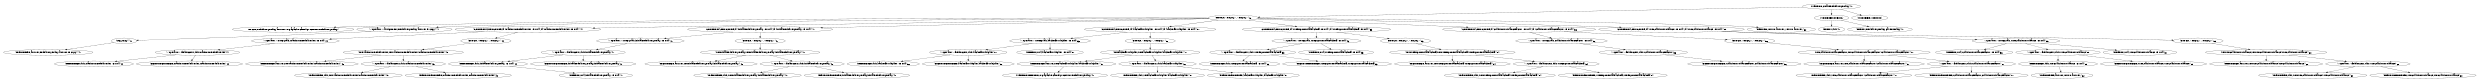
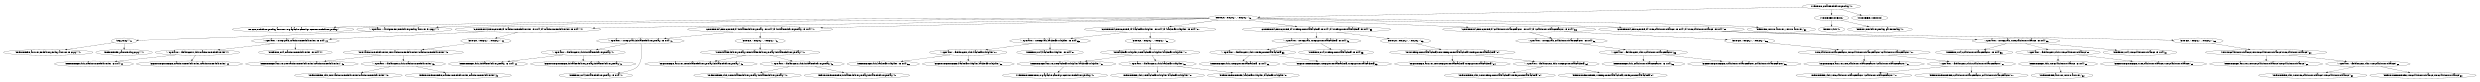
none -> (124, 52)
none -> (295, 52)
none -> (1643, 64)
(541, 70) -> (639, 65)
